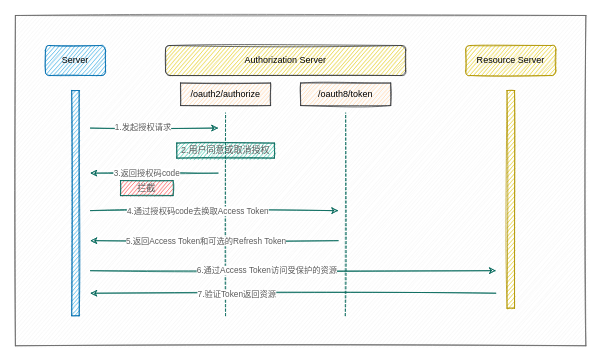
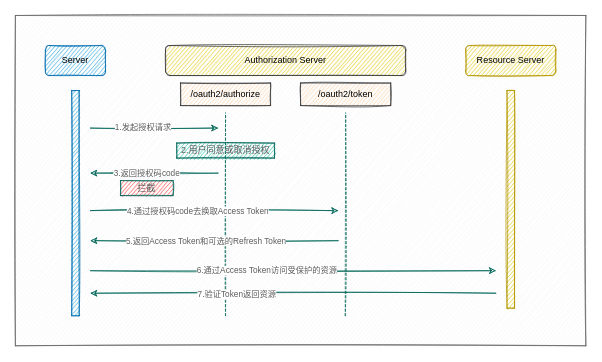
(345, 94) -> (345, 94)
